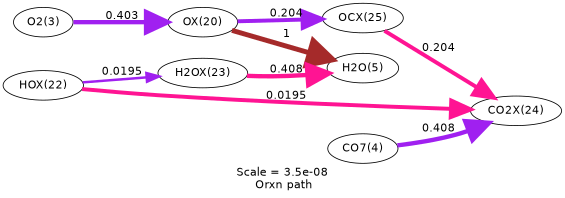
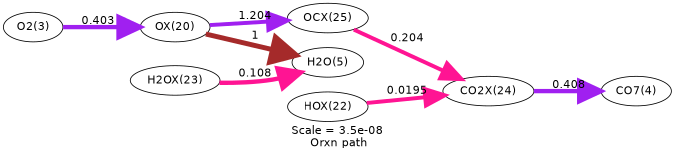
(285, 14) -> (254, 16)
(285, 69) -> (254, 73)
(115, 80) -> none
(433, 140) -> (556, 91)
